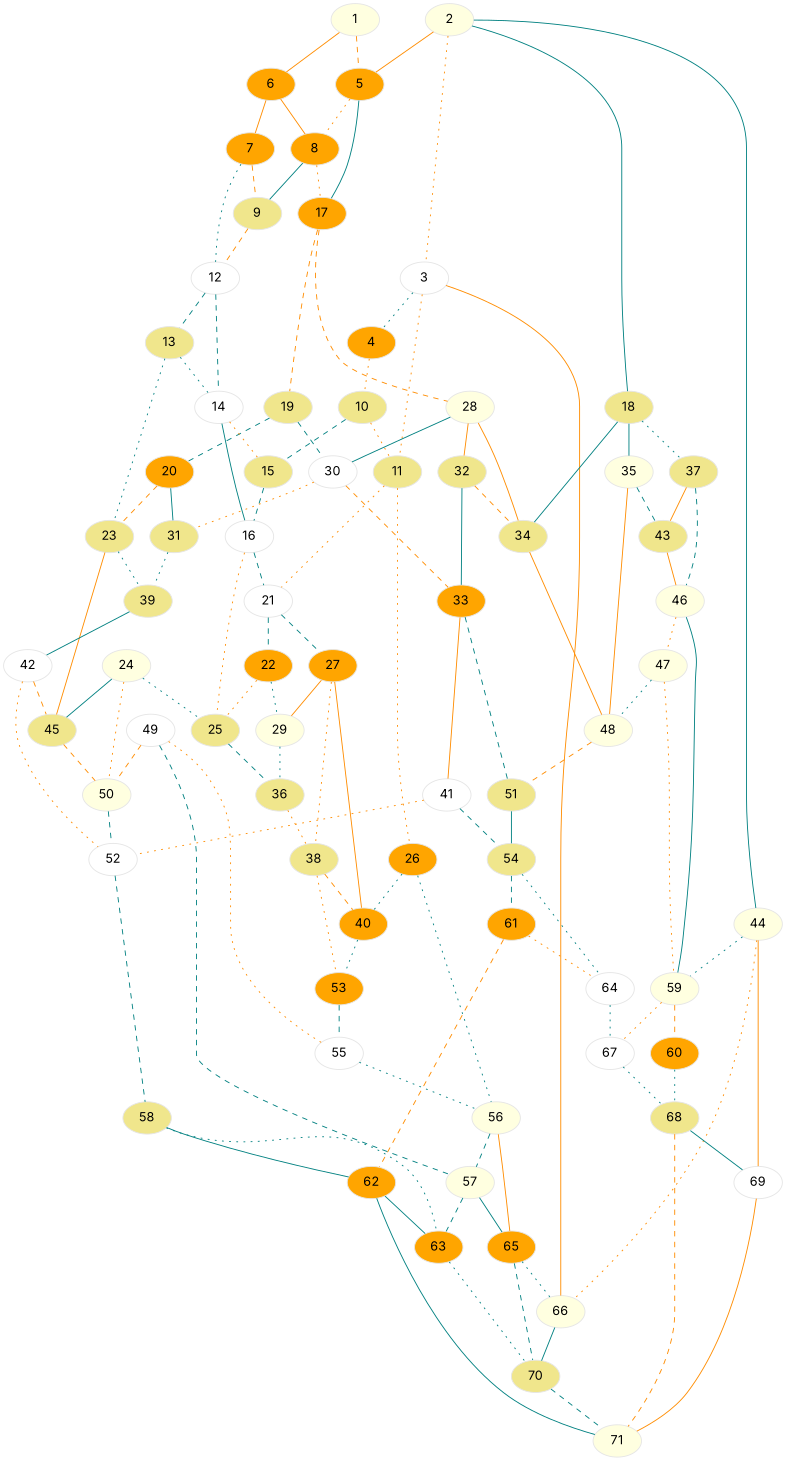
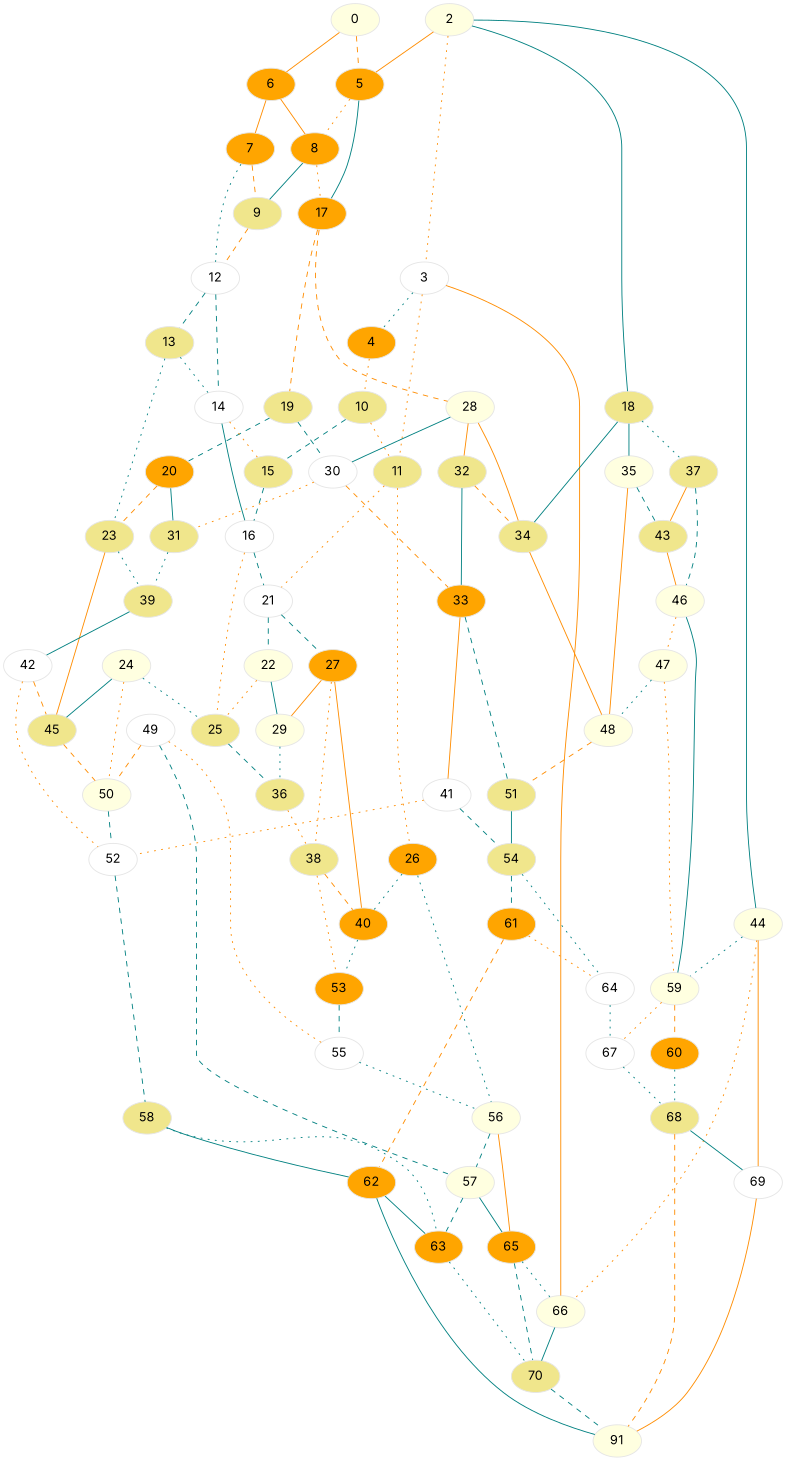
(355, 20) -> (355, 20)
(268, 666) -> (268, 666)
(274, 698) -> (274, 698)
(617, 1441) -> (617, 1441)
